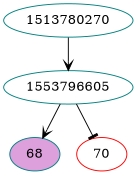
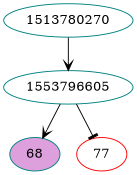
(102, 154) -> (102, 154)
